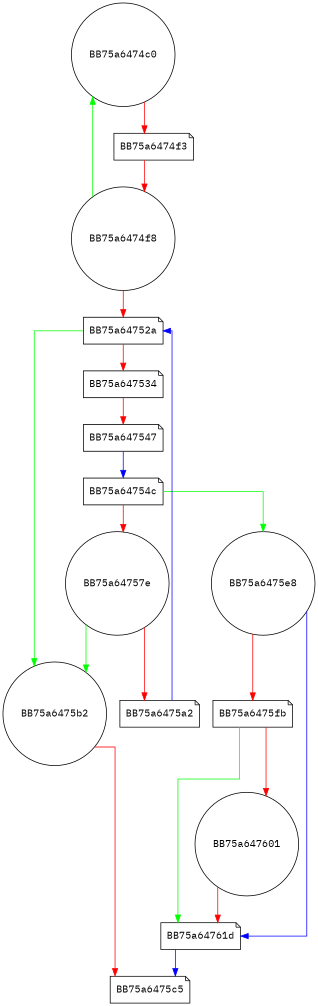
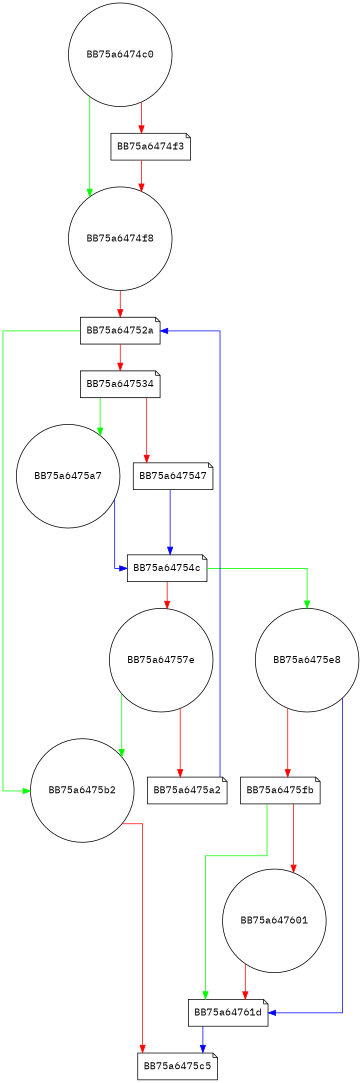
(93, 150) -> (90, 143)
none -> (68, 476)
